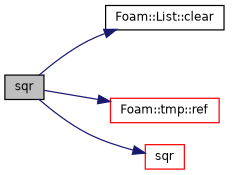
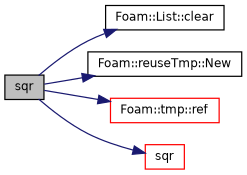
none -> (165, 64)
